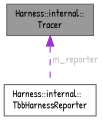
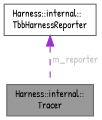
(50, 65) -> (50, 65)
